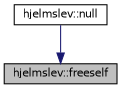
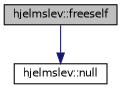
(61, 39) -> (61, 39)
